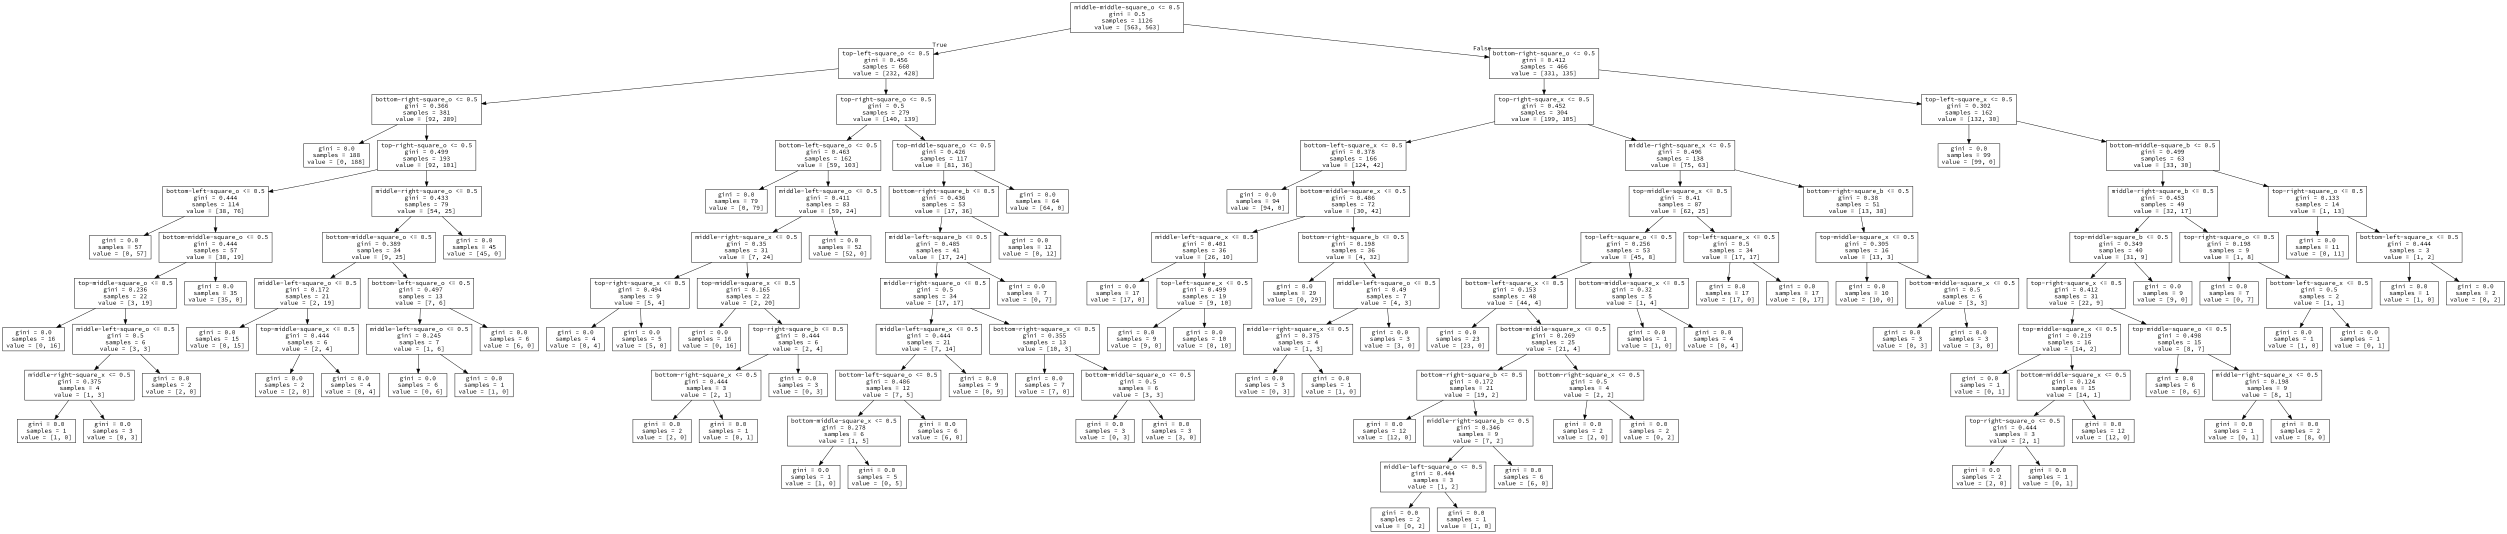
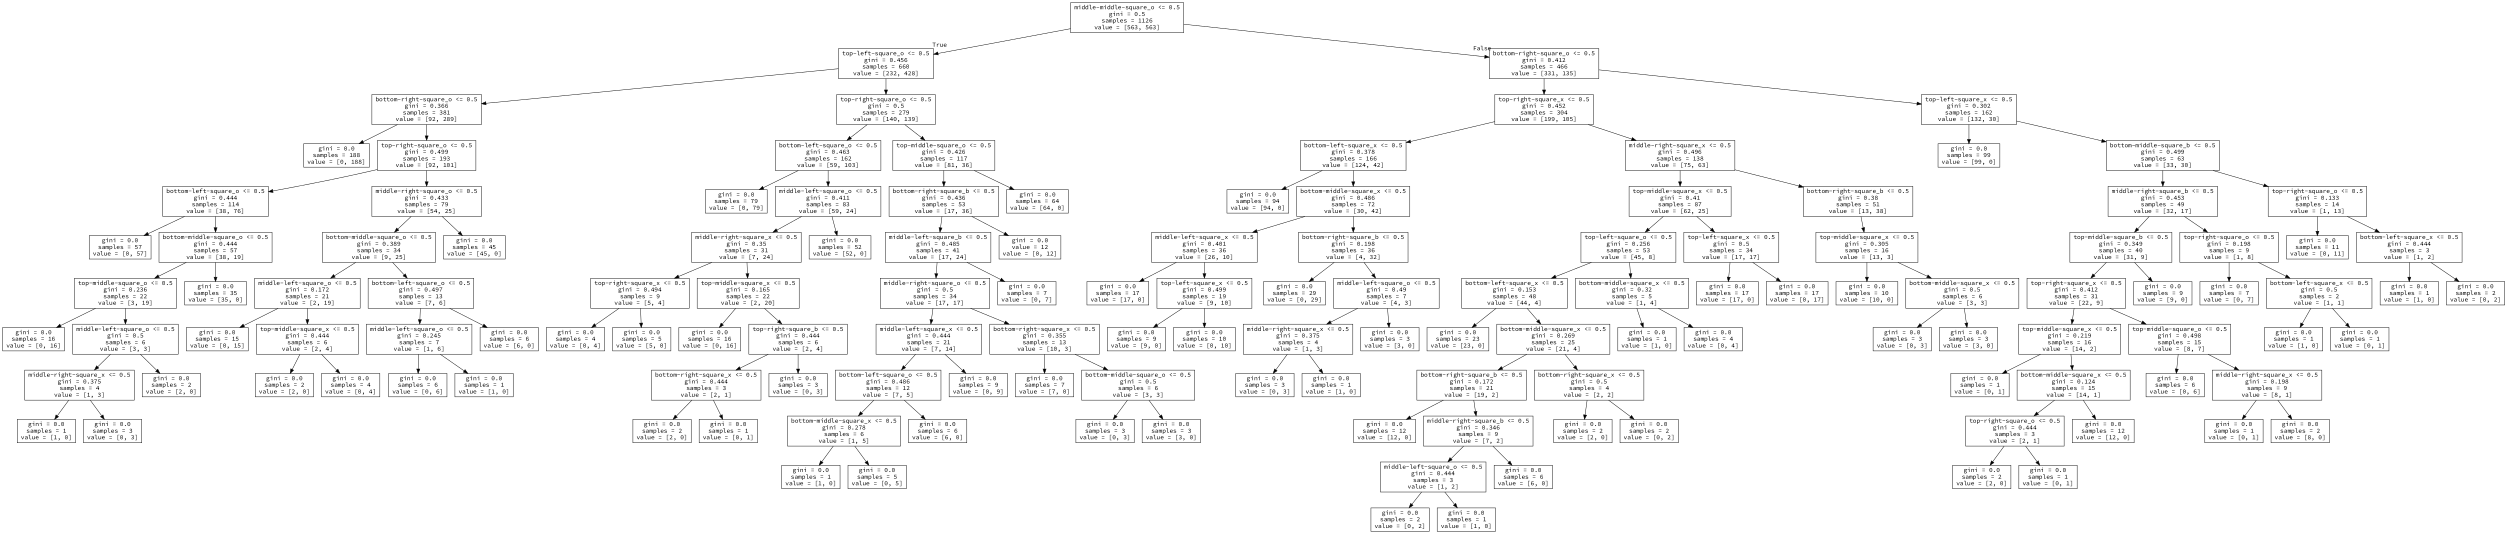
(1030, 247) -> (1030, 247)
